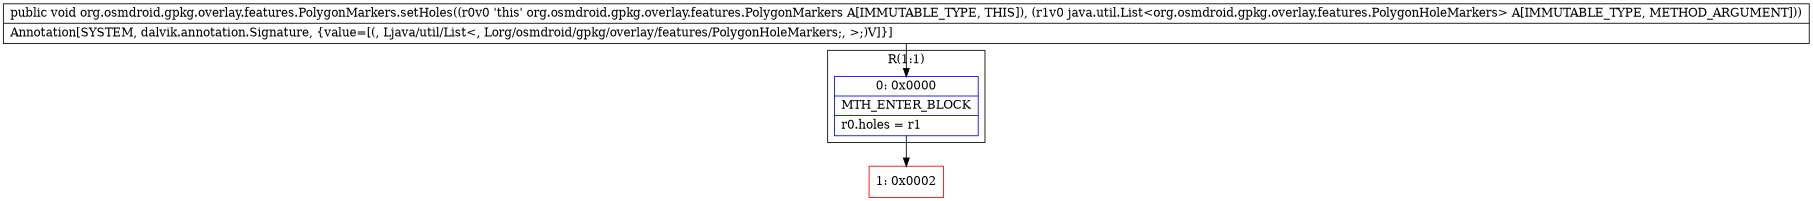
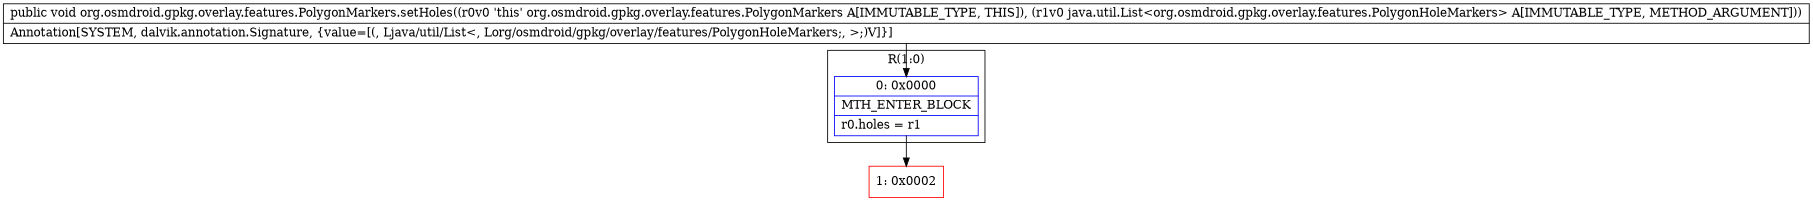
(906, 60) -> (906, 60)
